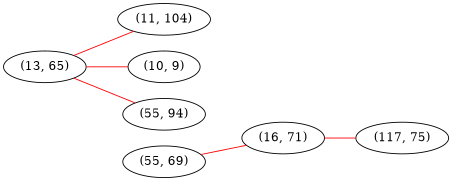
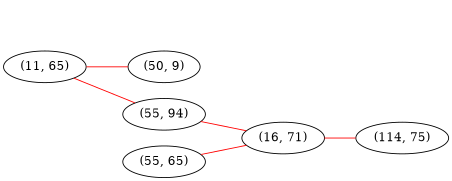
(164, 19) -> none
(45, 67) -> (45, 67)
(164, 67) -> (164, 67)
none -> (224, 126)
(402, 138) -> (402, 138)
(164, 162) -> (164, 162)
